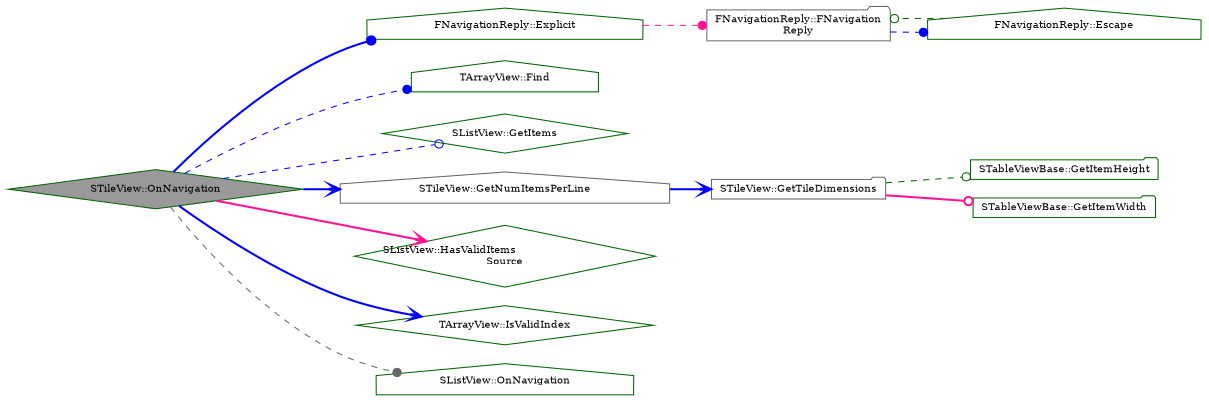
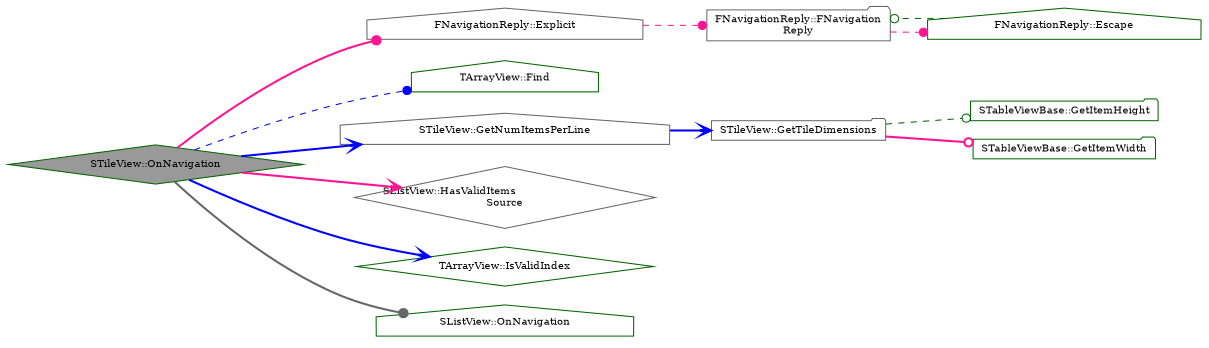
(505, 25) -> (505, 25)
(905, 32) -> (905, 32)
(263, 96) -> (270, 85)
(505, 134) -> none
(505, 256) -> (505, 197)
(269, 307) -> (278, 262)
